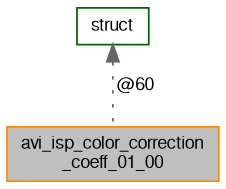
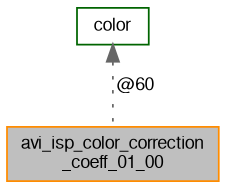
(113, 26) -> (113, 26)
